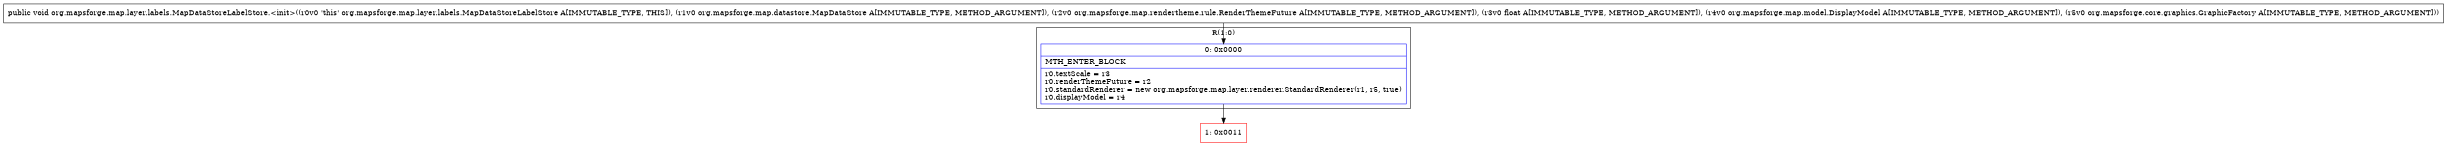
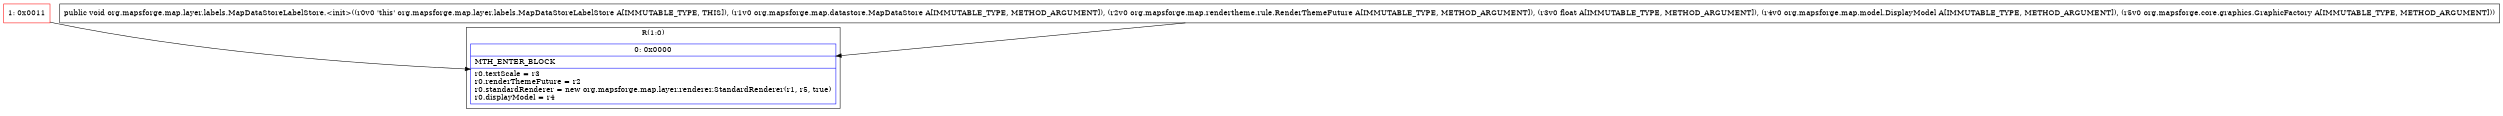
(1224, 112) -> (257, 53)
